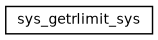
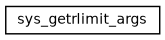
(79, 20) -> (83, 20)
